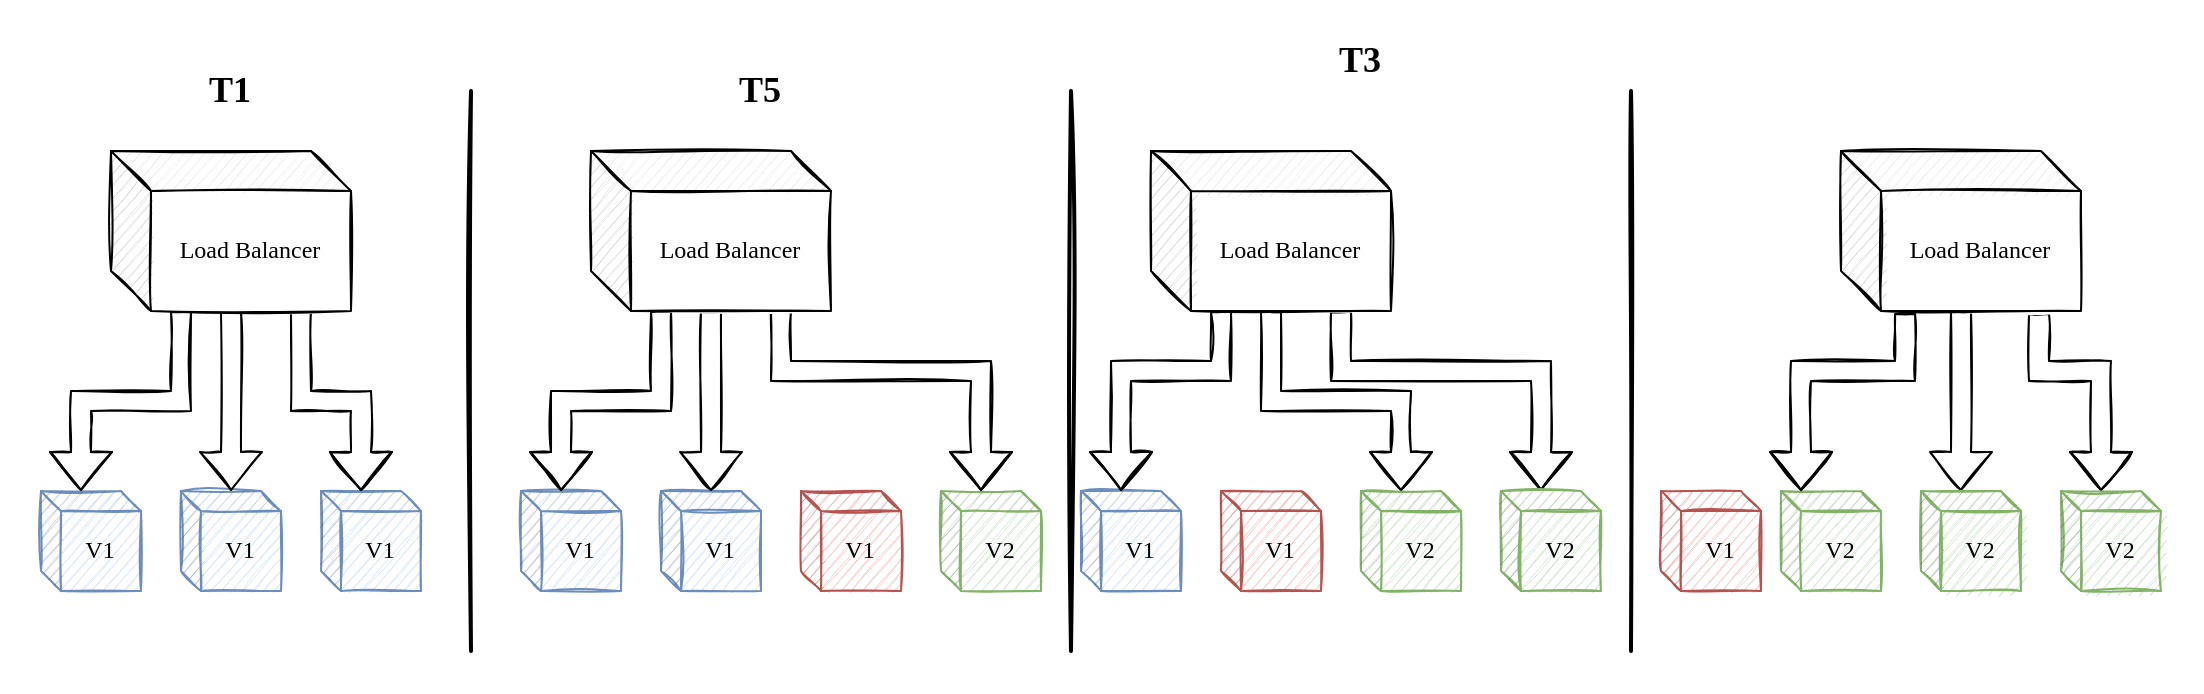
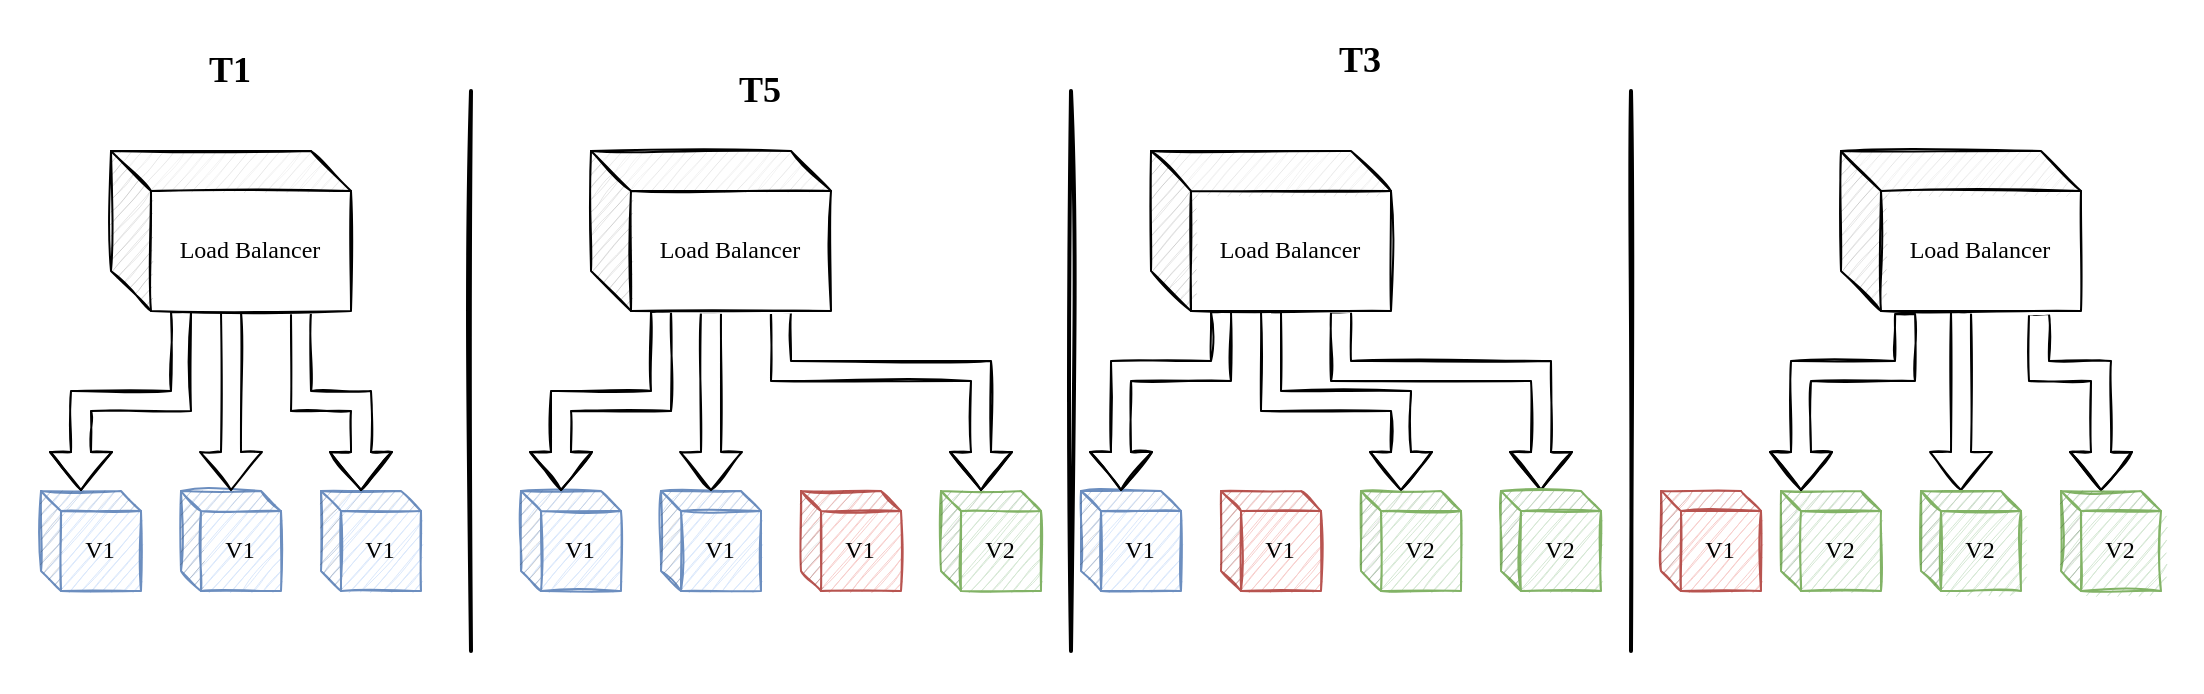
(231, 91) -> (231, 71)
